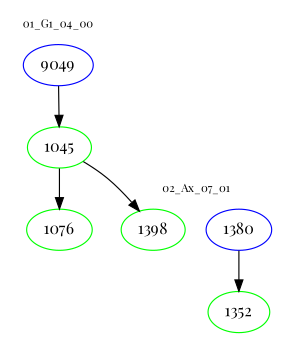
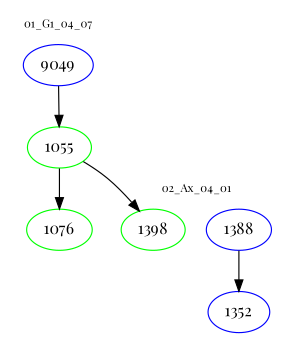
(58, 25) -> (58, 25)
(59, 147) -> (59, 147)
(197, 189) -> (197, 189)
(239, 230) -> (239, 230)
(239, 312) -> (239, 312)
